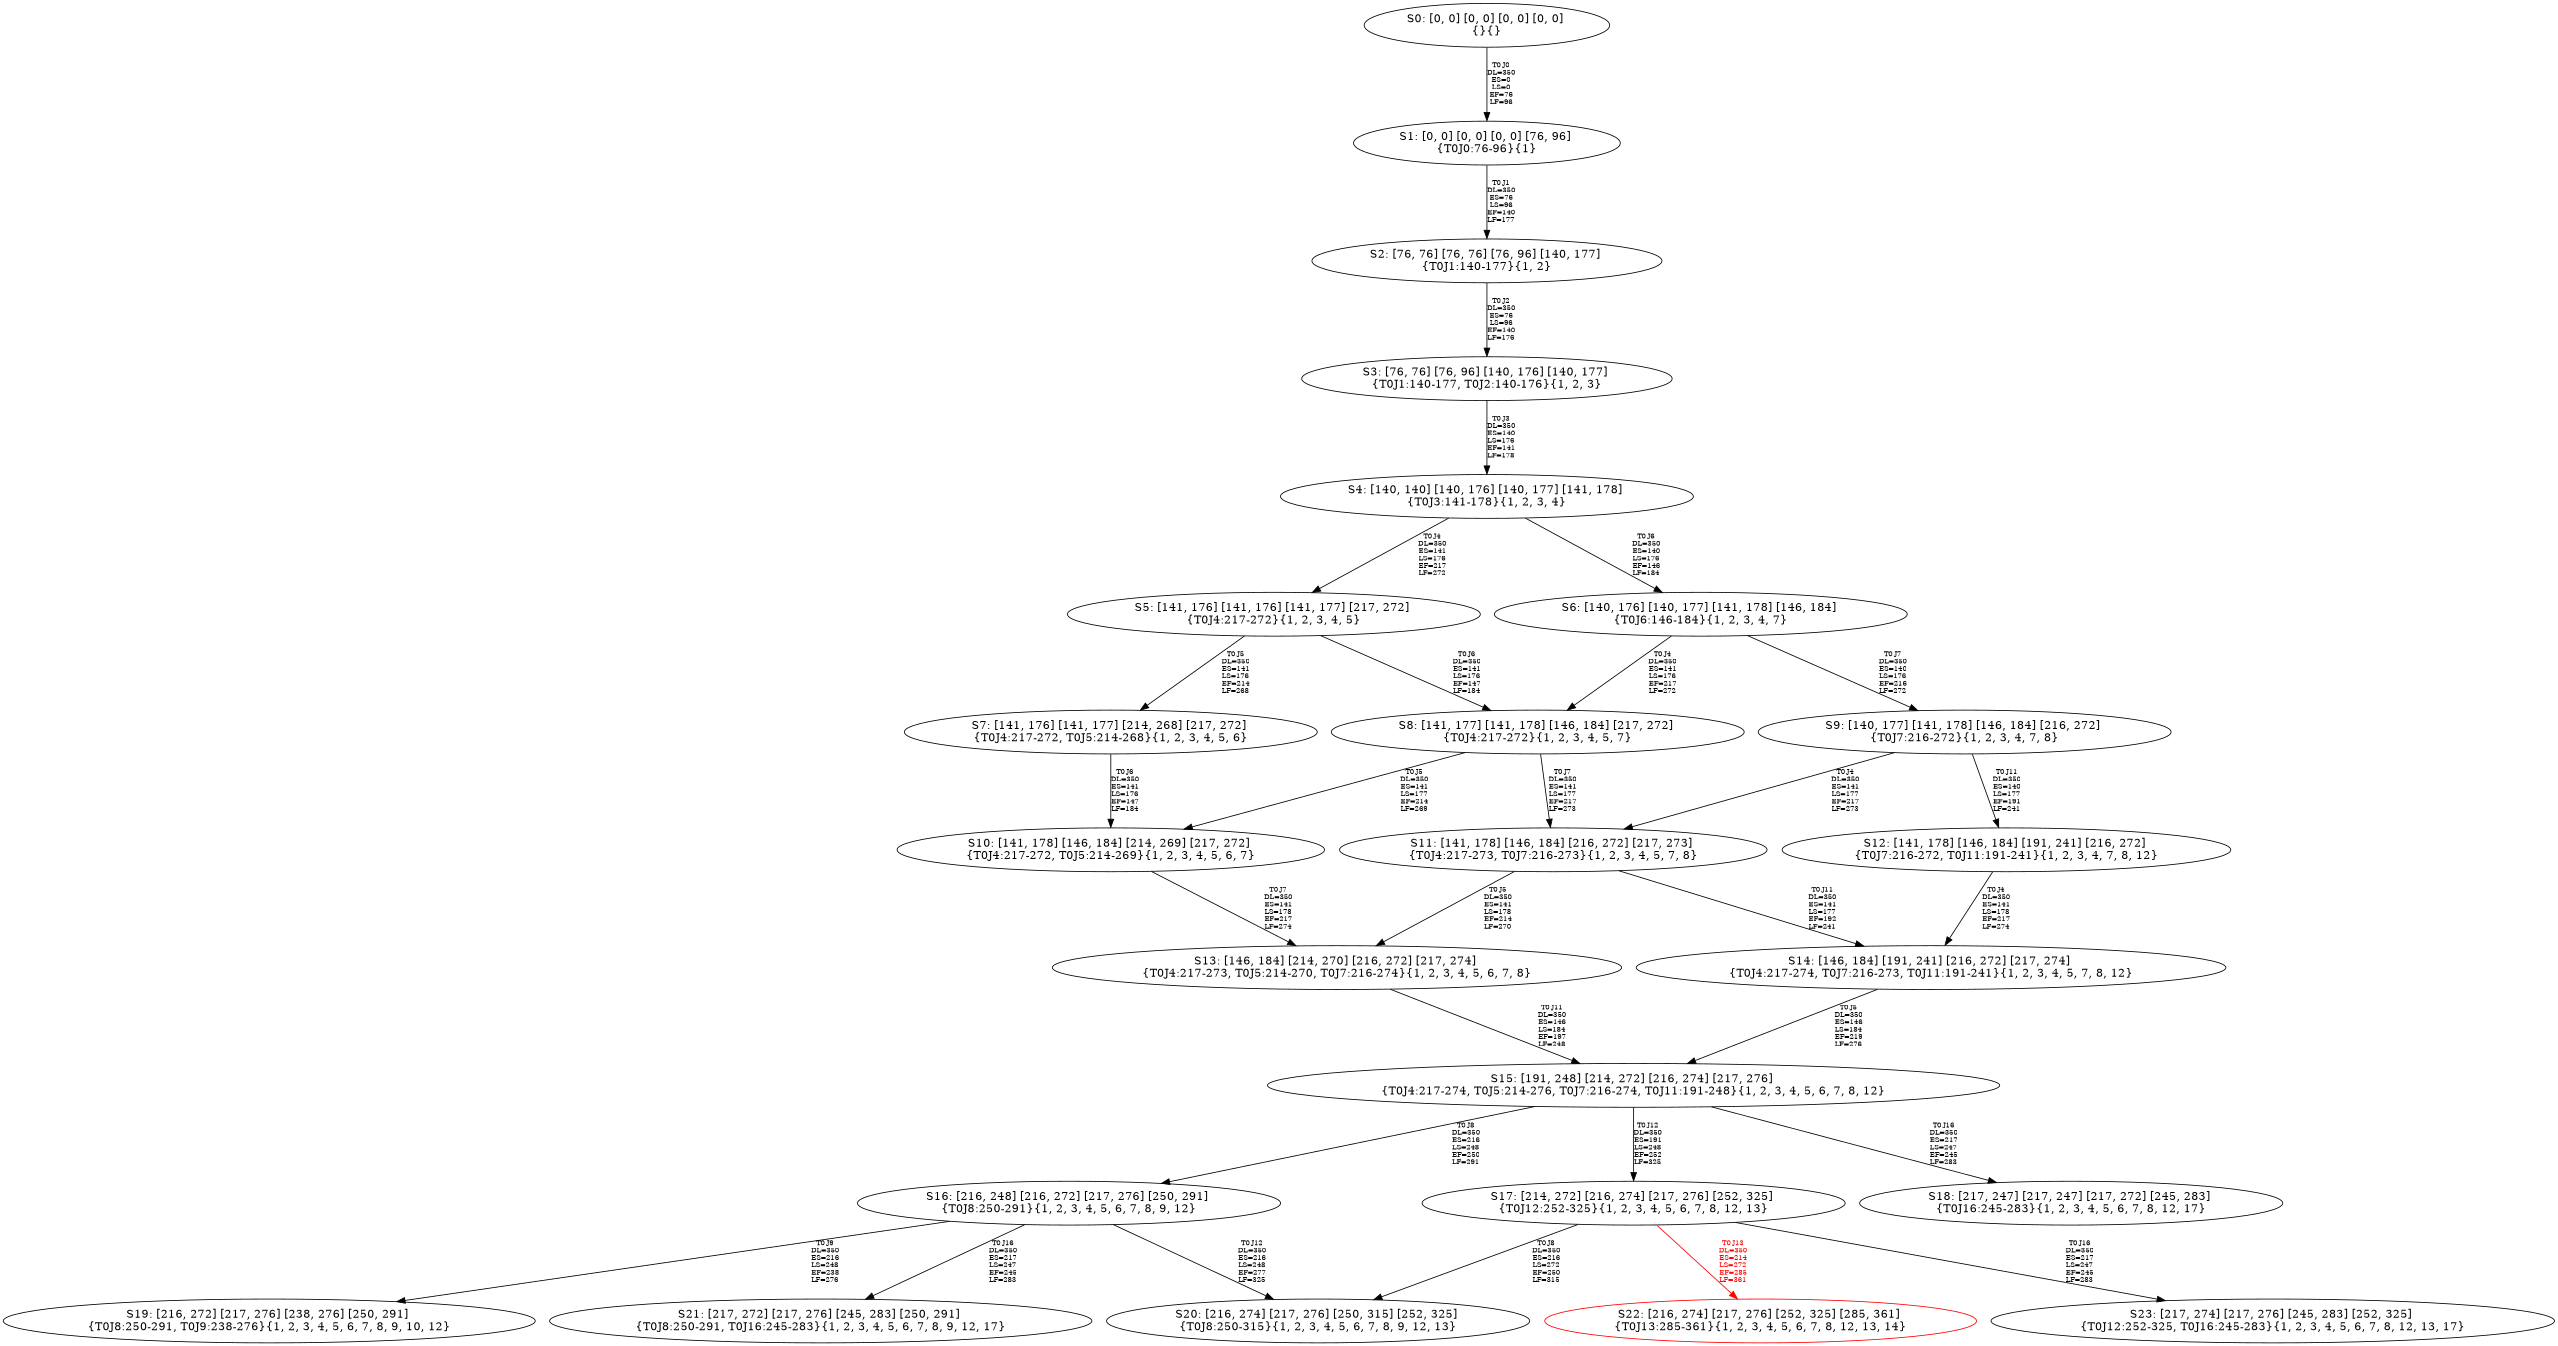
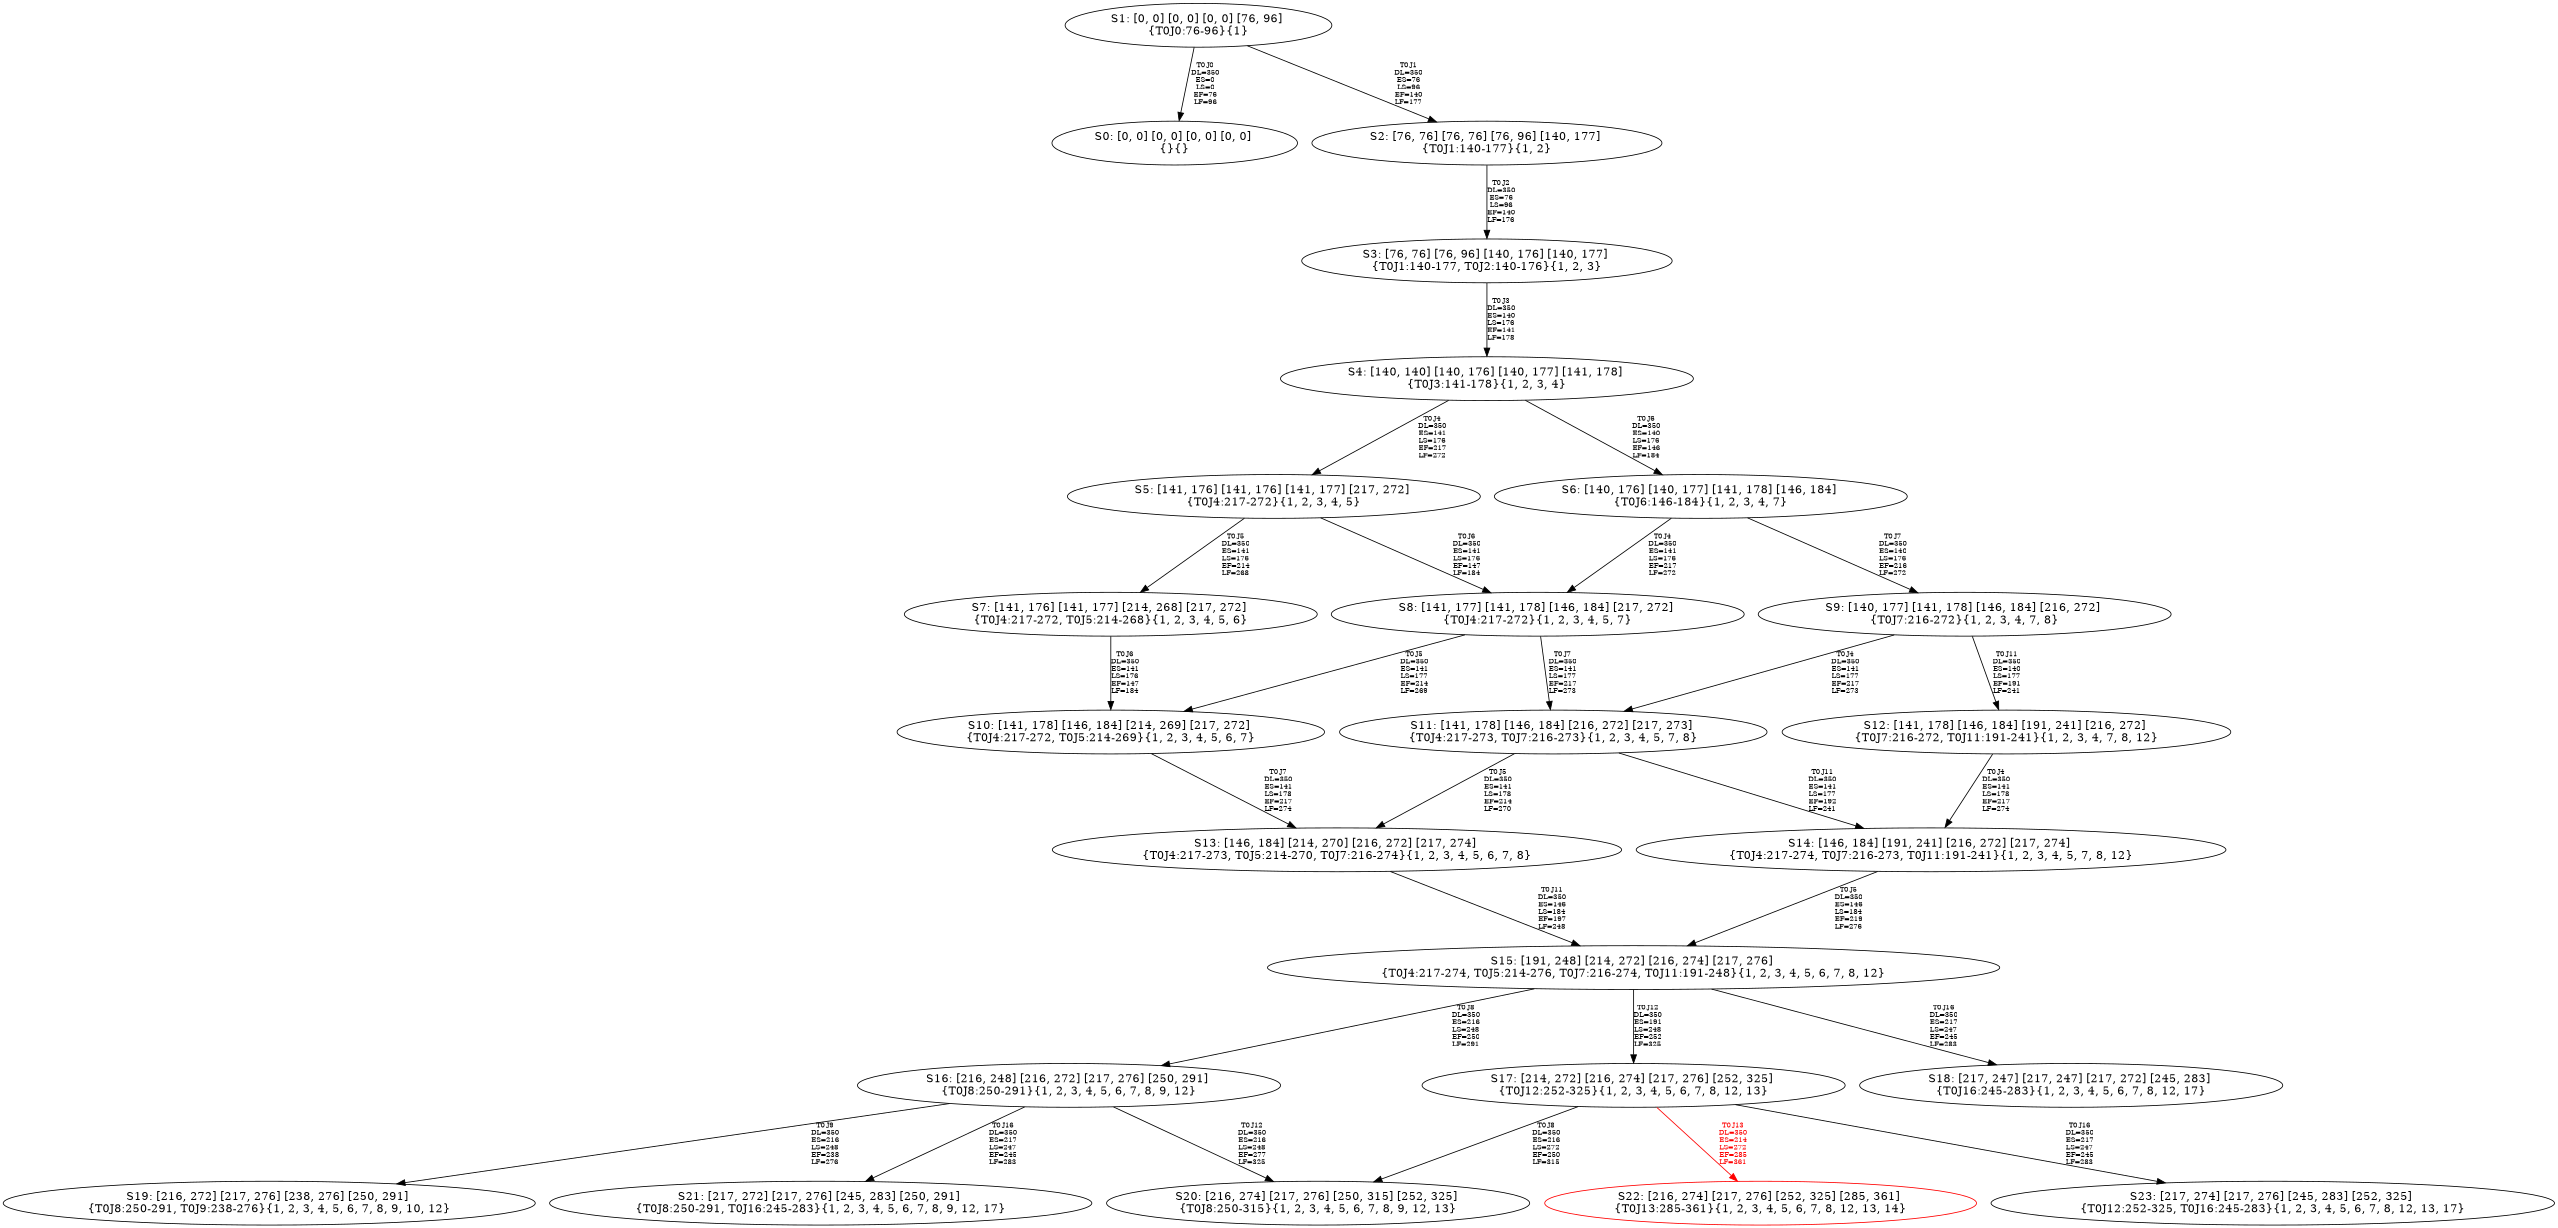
(1487, 80) -> (1187, 80)
